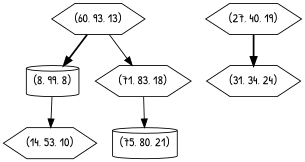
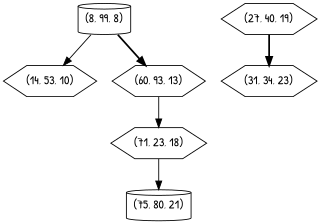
(78, 47) -> (129, 47)
(143, 81) -> (159, 143)
(254, 81) -> (269, 81)
